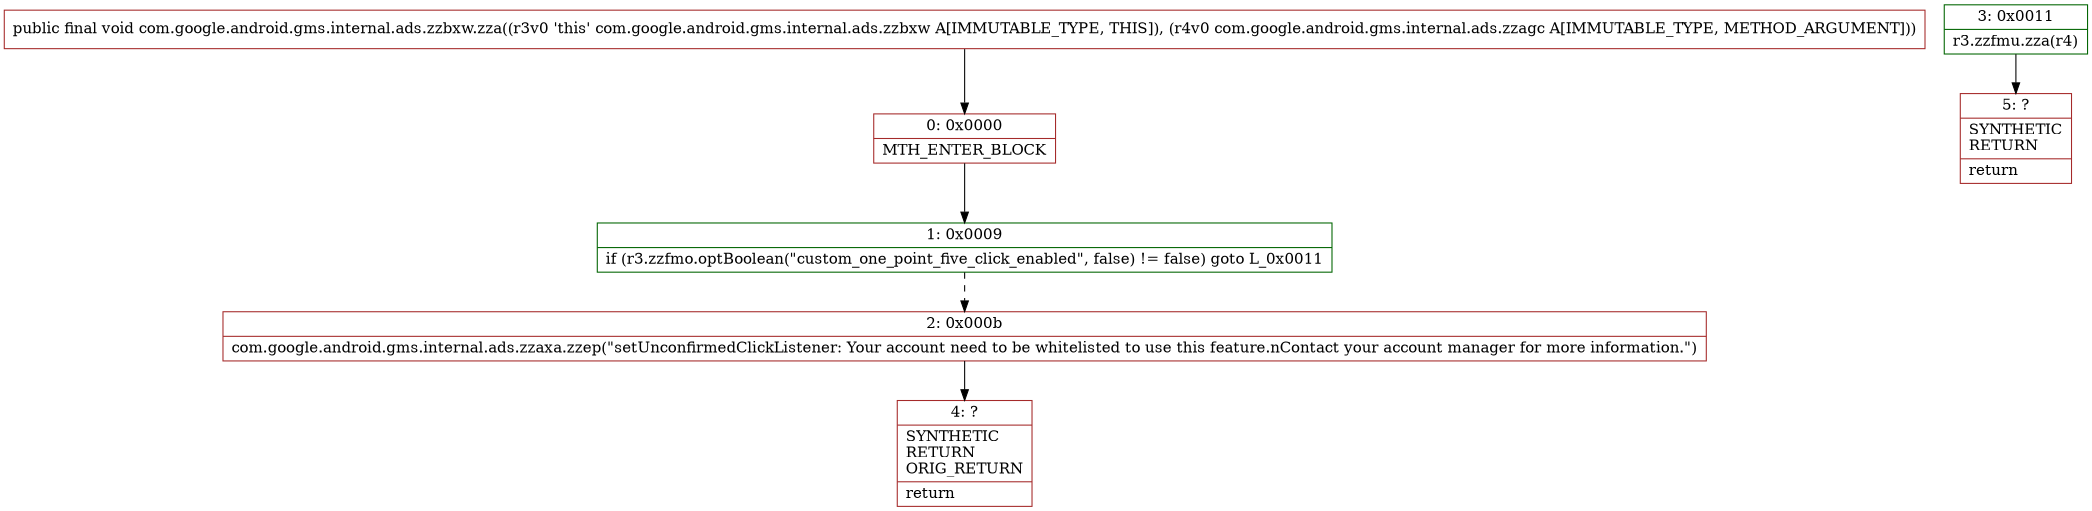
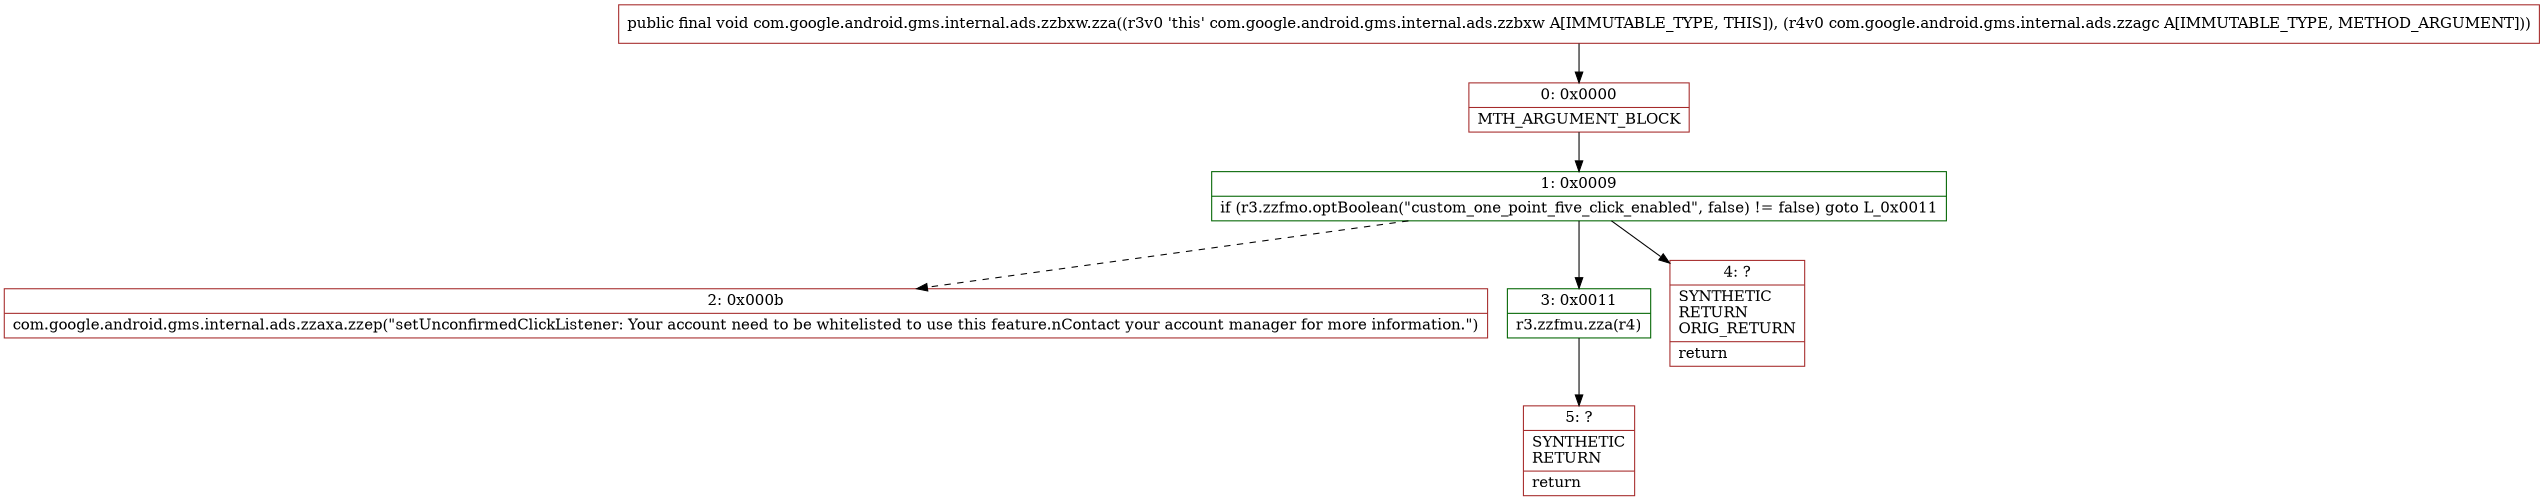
(965, 150) -> (1579, 119)
none -> (1579, 249)
(965, 375) -> (1636, 239)
